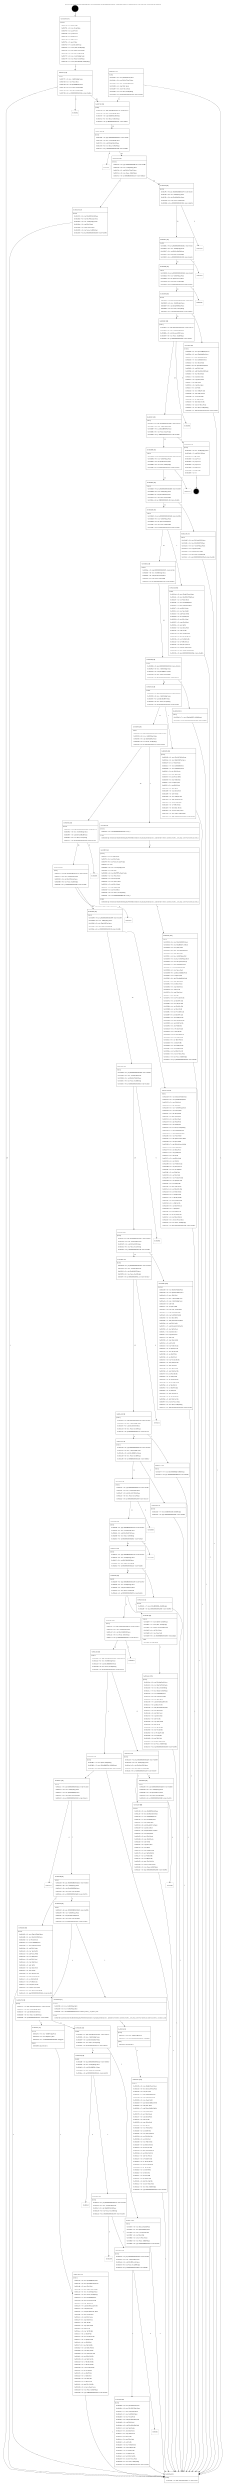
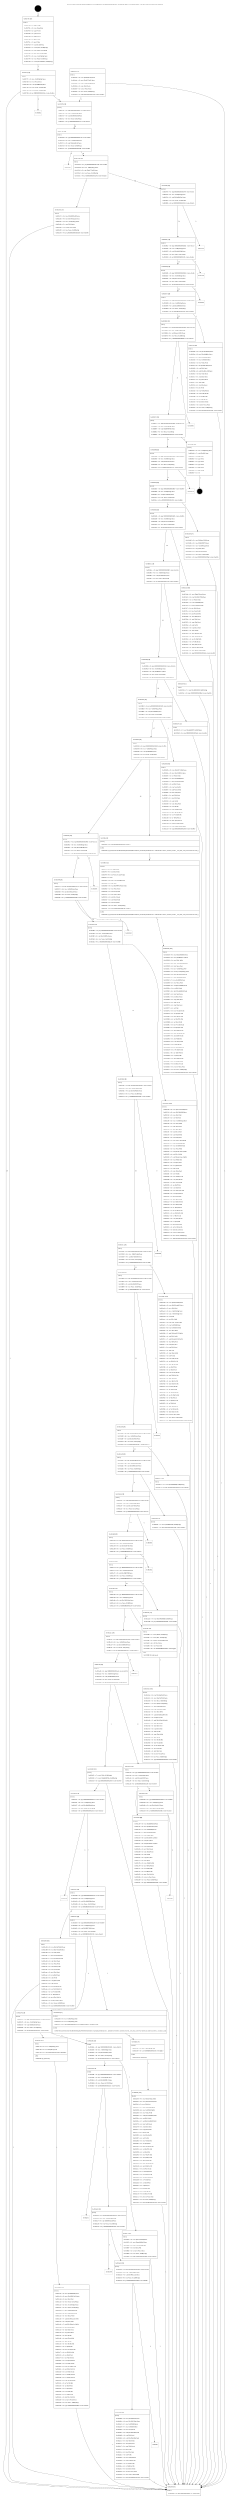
none -> (195, 688)
